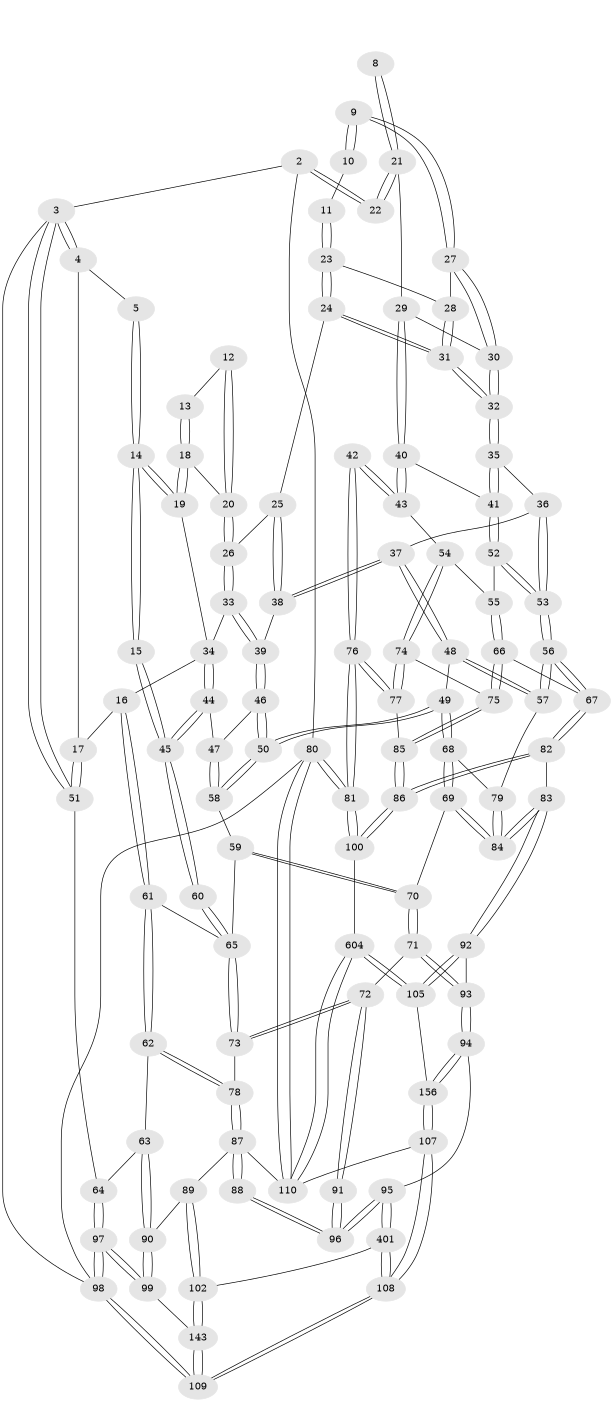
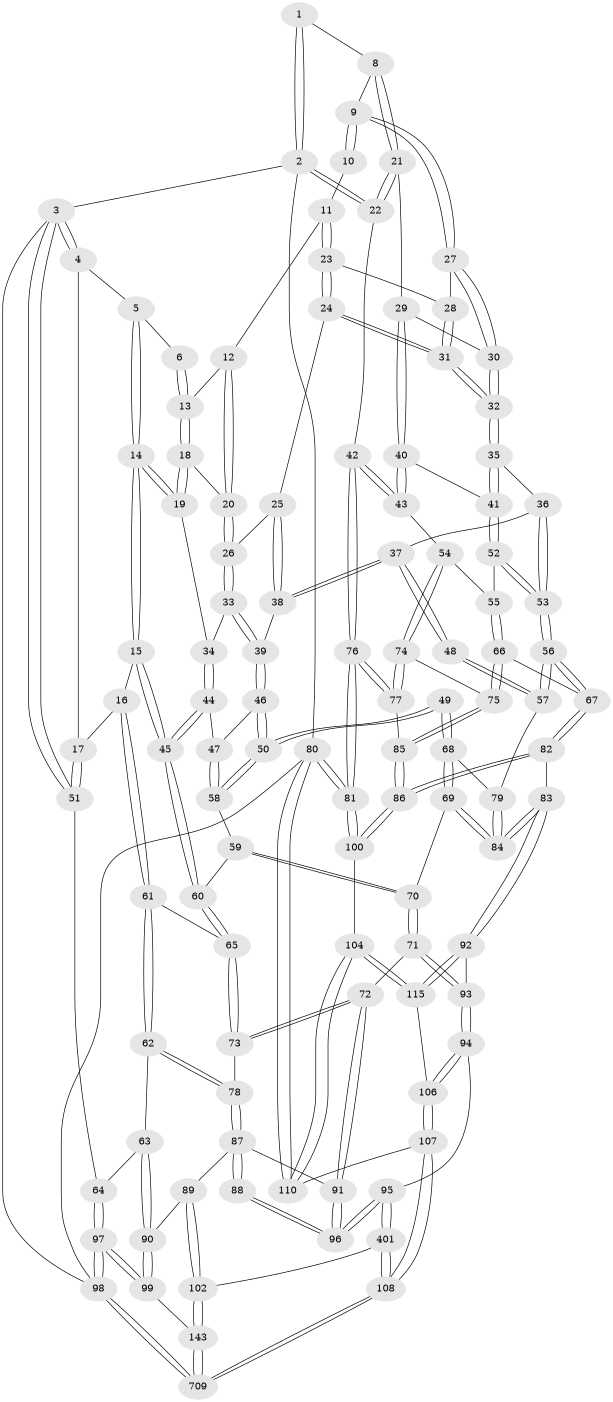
none -> (299, 15)
none -> (365, 89)
none -> (278, 284)
none -> (364, 333)
none -> (180, 358)
(448, 672) -> none
(165, 677) -> (129, 677)
(234, 897) -> (217, 872)
(355, 946) -> (355, 946)
(416, 995) -> (416, 995)
(428, 1093) -> (428, 1093)
(263, 1166) -> (286, 1166)
(198, 1387) -> (198, 1387)
